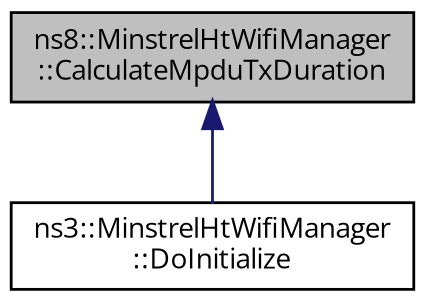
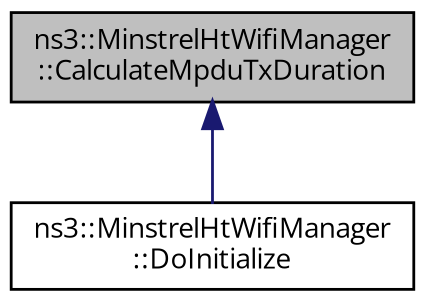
(212, 57) -> (212, 57)
